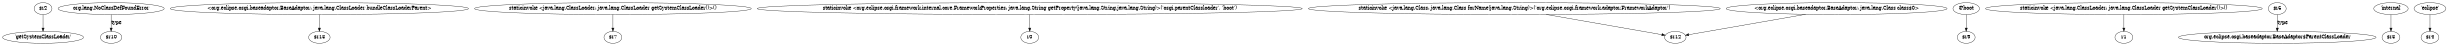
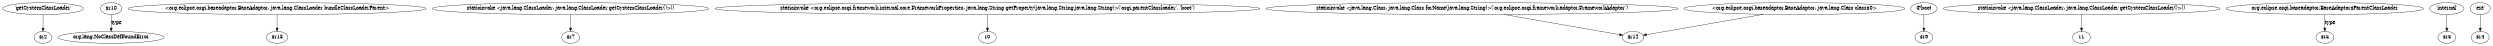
(2430, 9) -> (2480, 9)
(43, 21) -> (43, 21)
(111, 21) -> (111, 21)
(2277, 21) -> (2325, 21)
